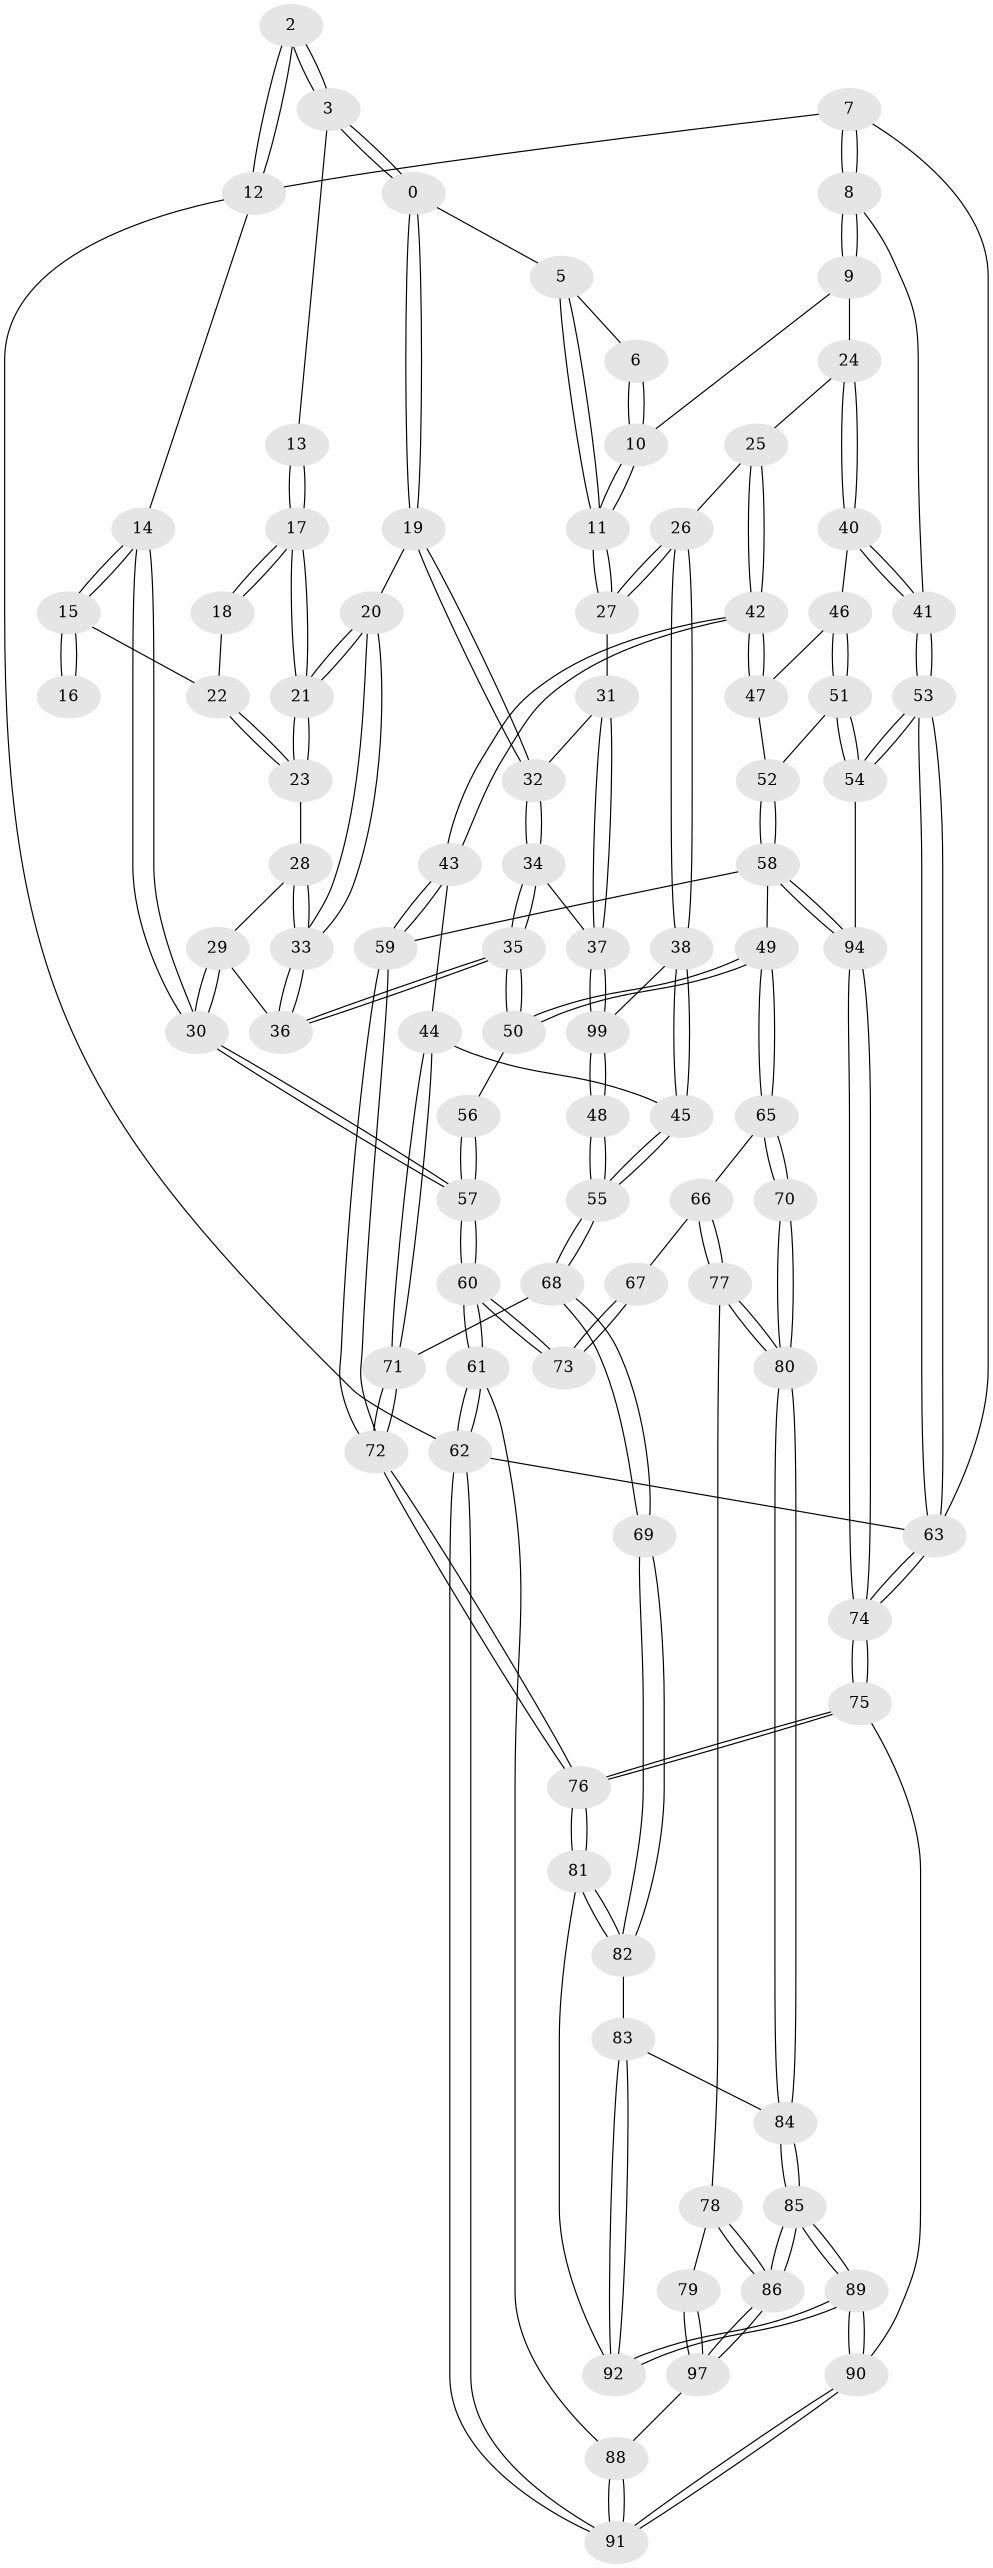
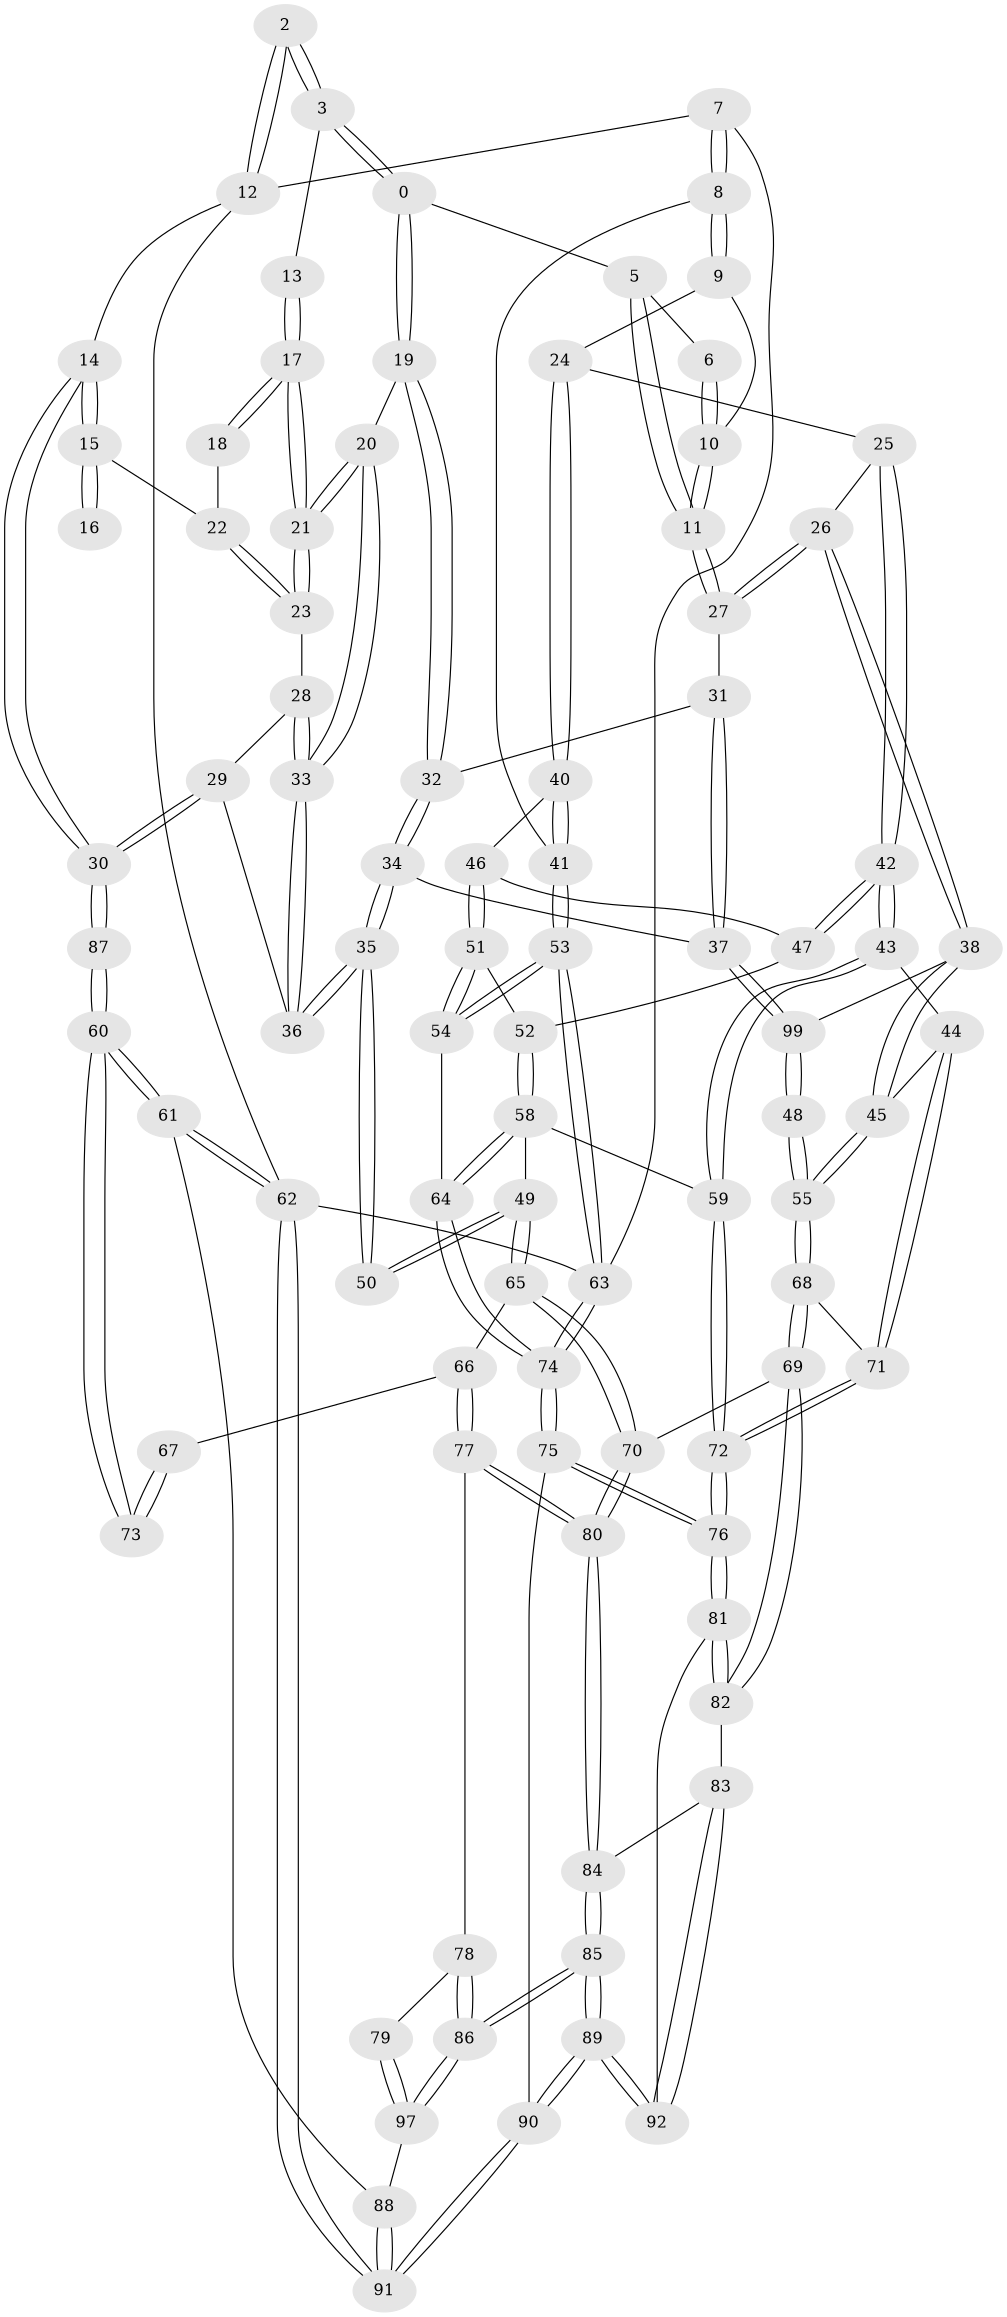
(855, 949) -> (442, 1200)
(468, 1116) -> none
(468, 1200) -> (99, 949)
none -> (705, 1414)
